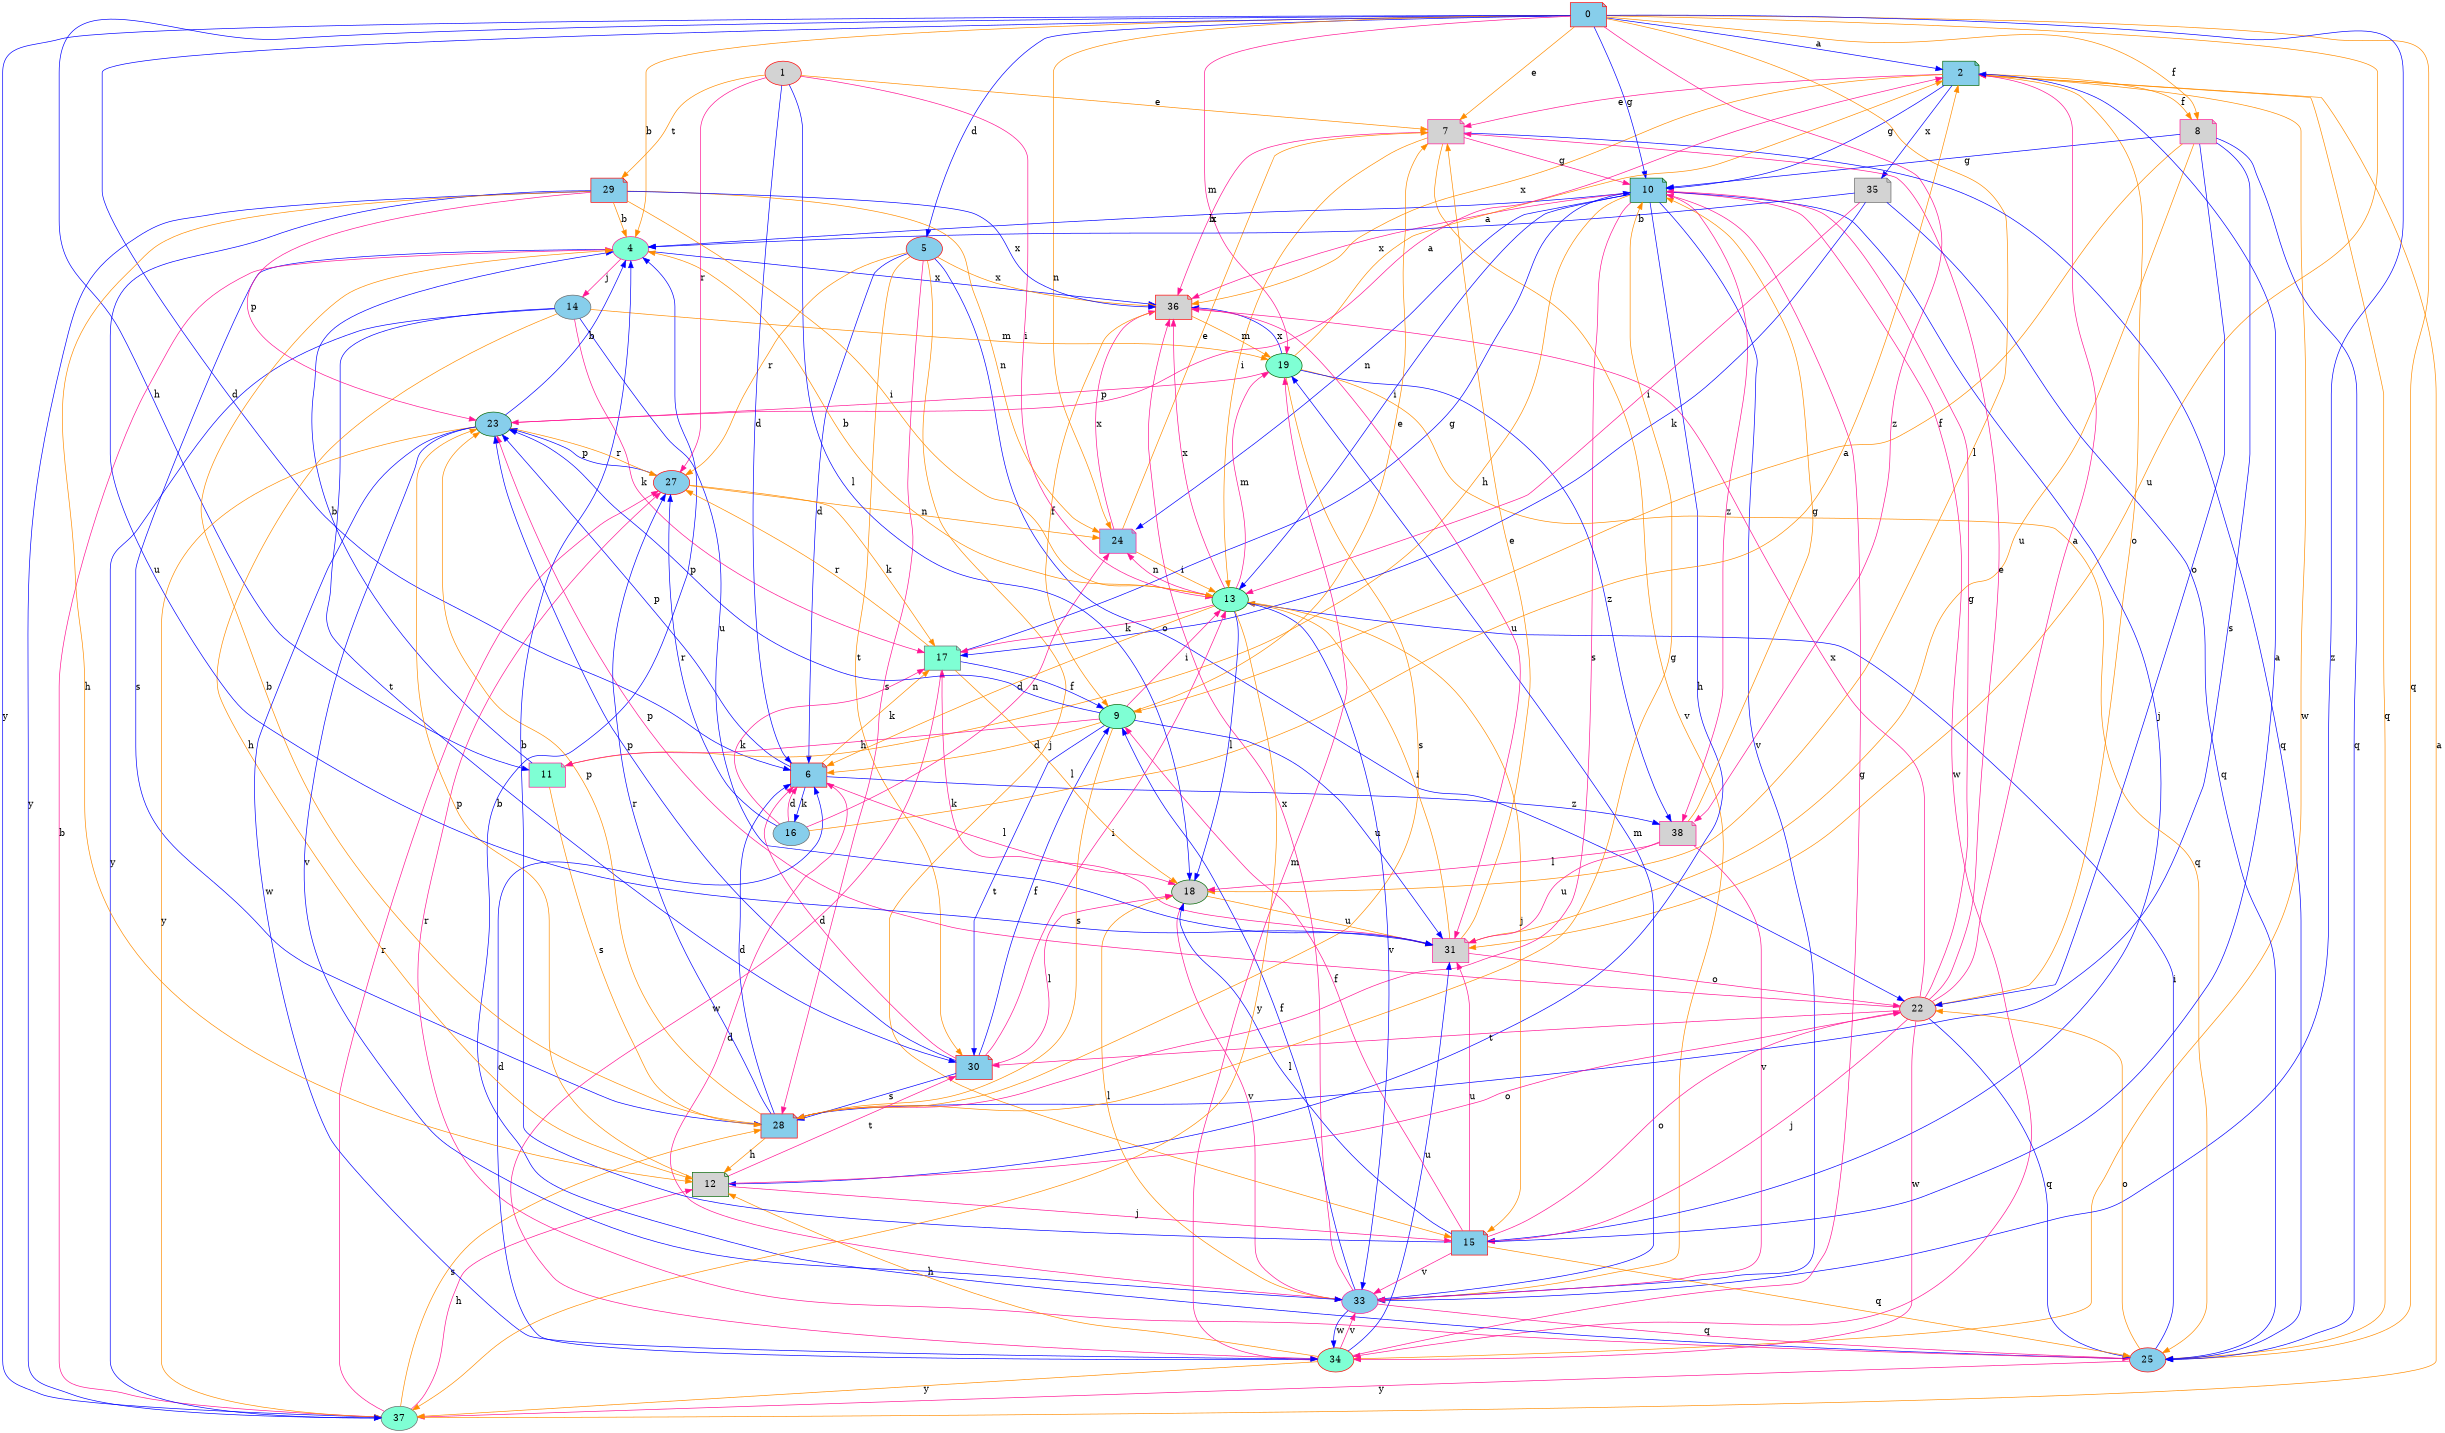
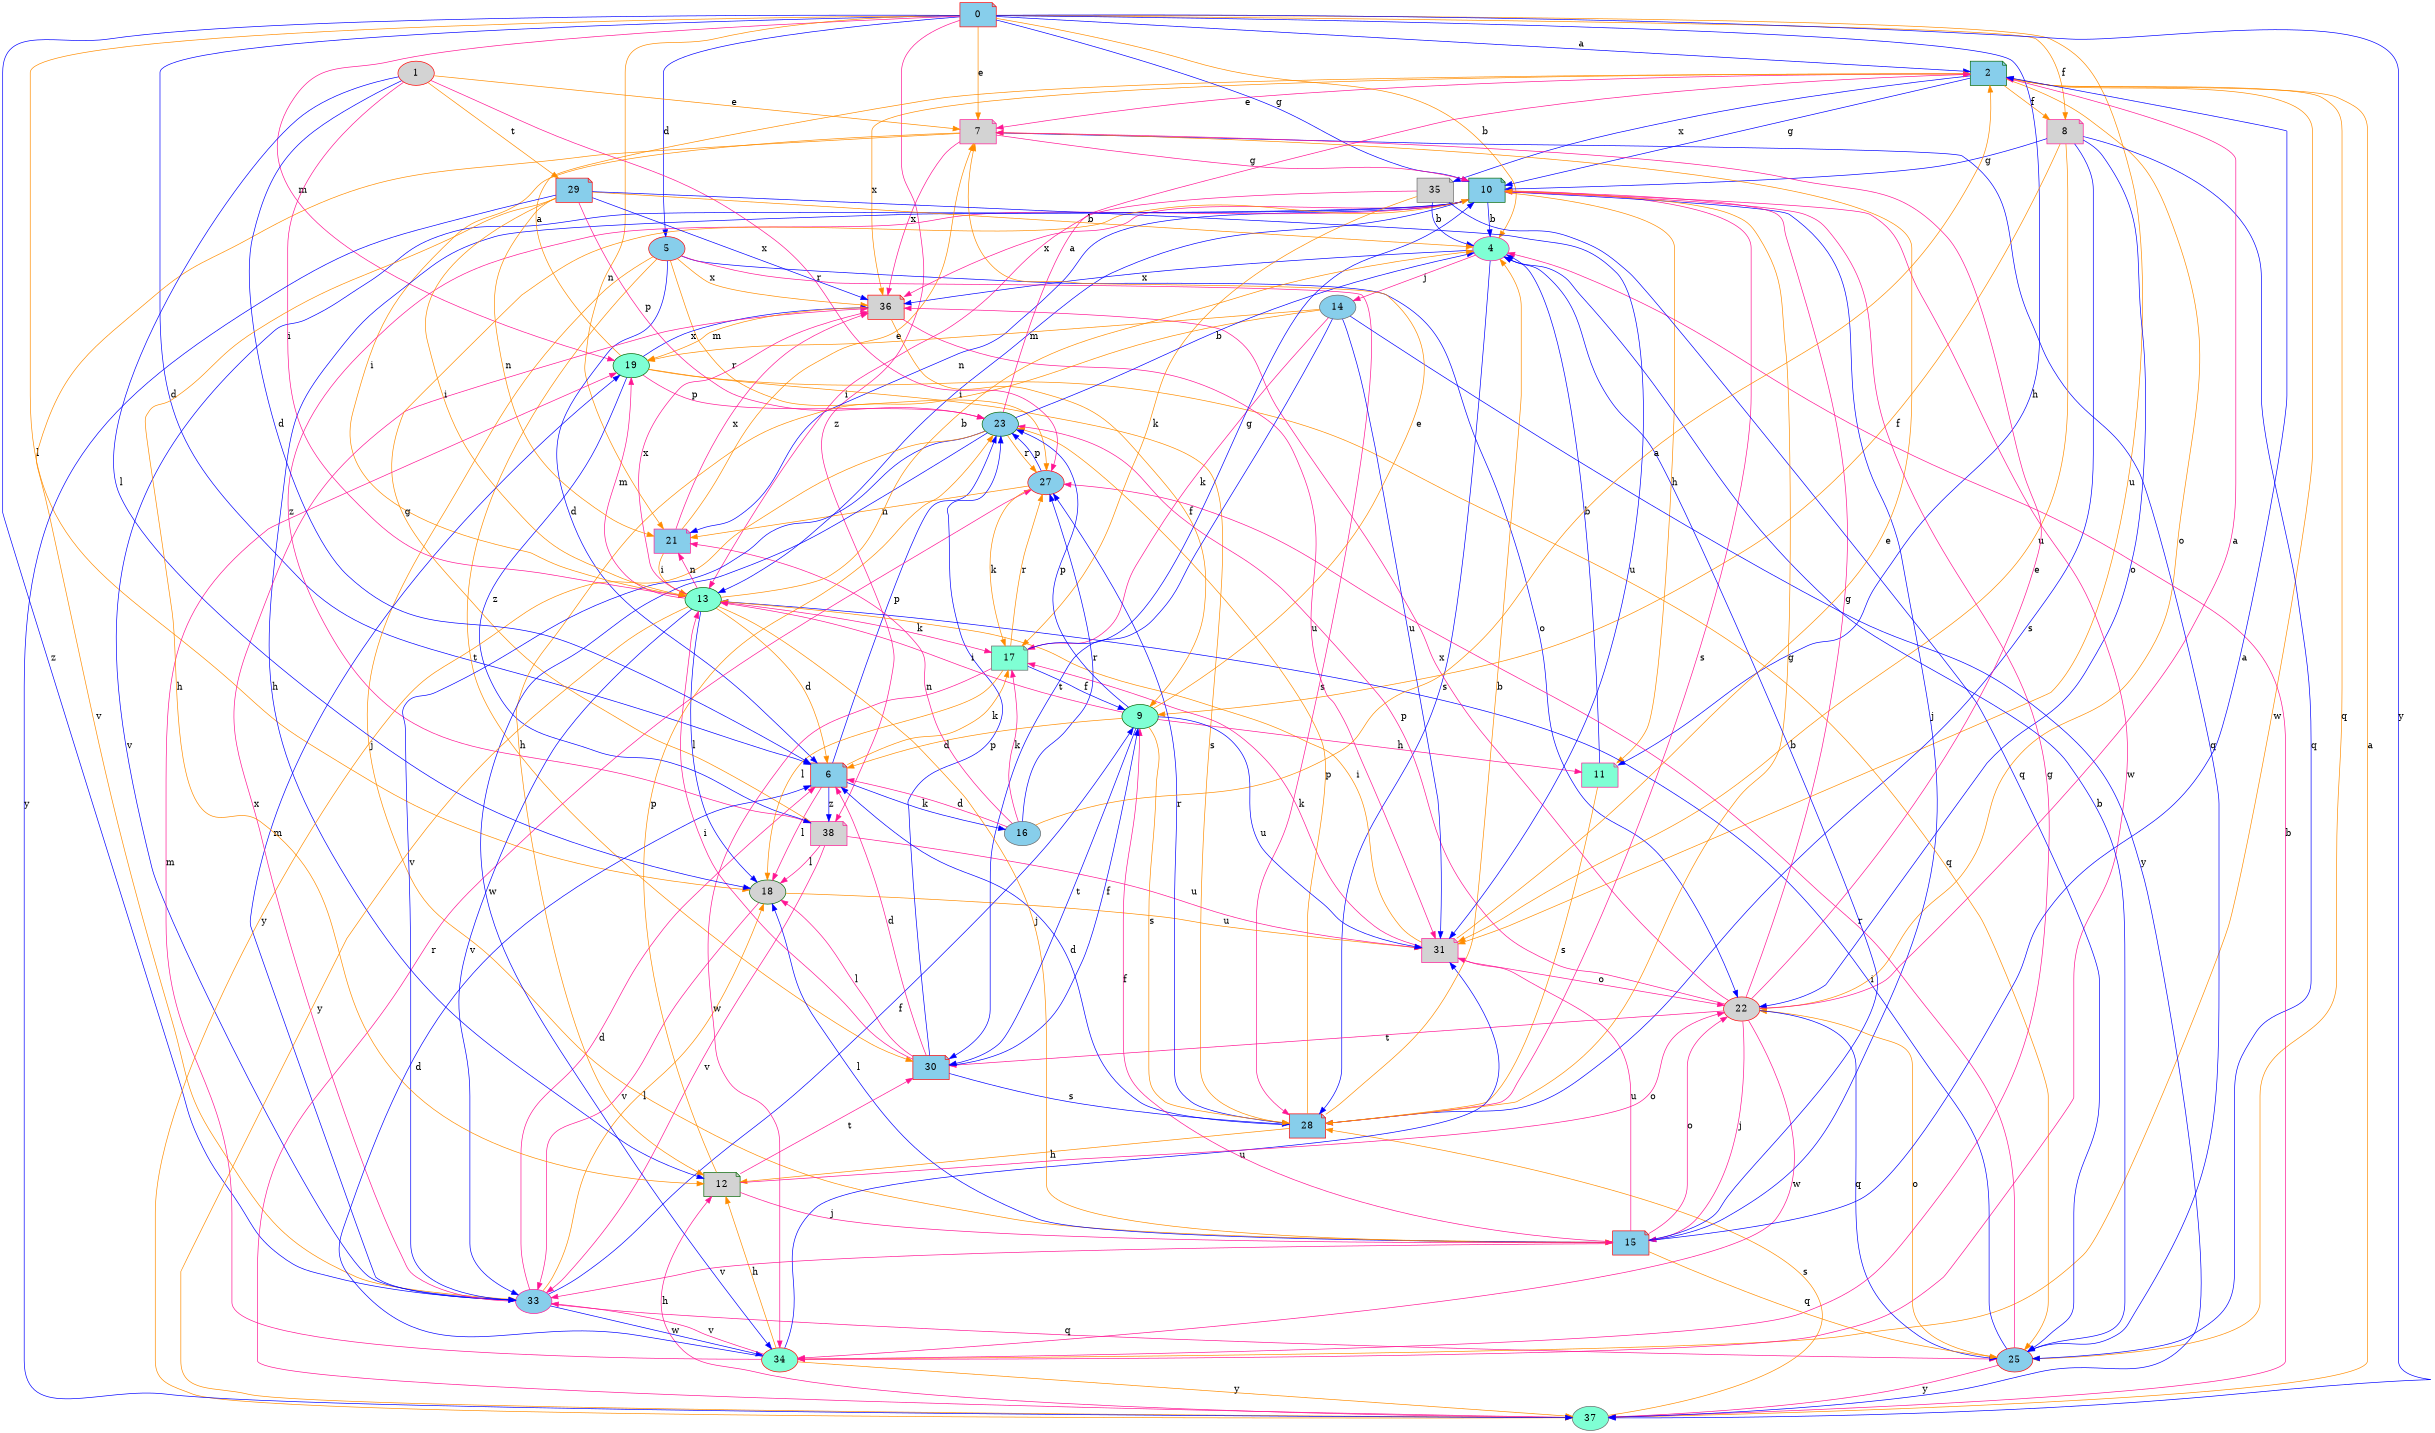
(2411, 393) -> none
(1473, 536) -> (1167, 369)
(1118, 541) -> (672, 541)
